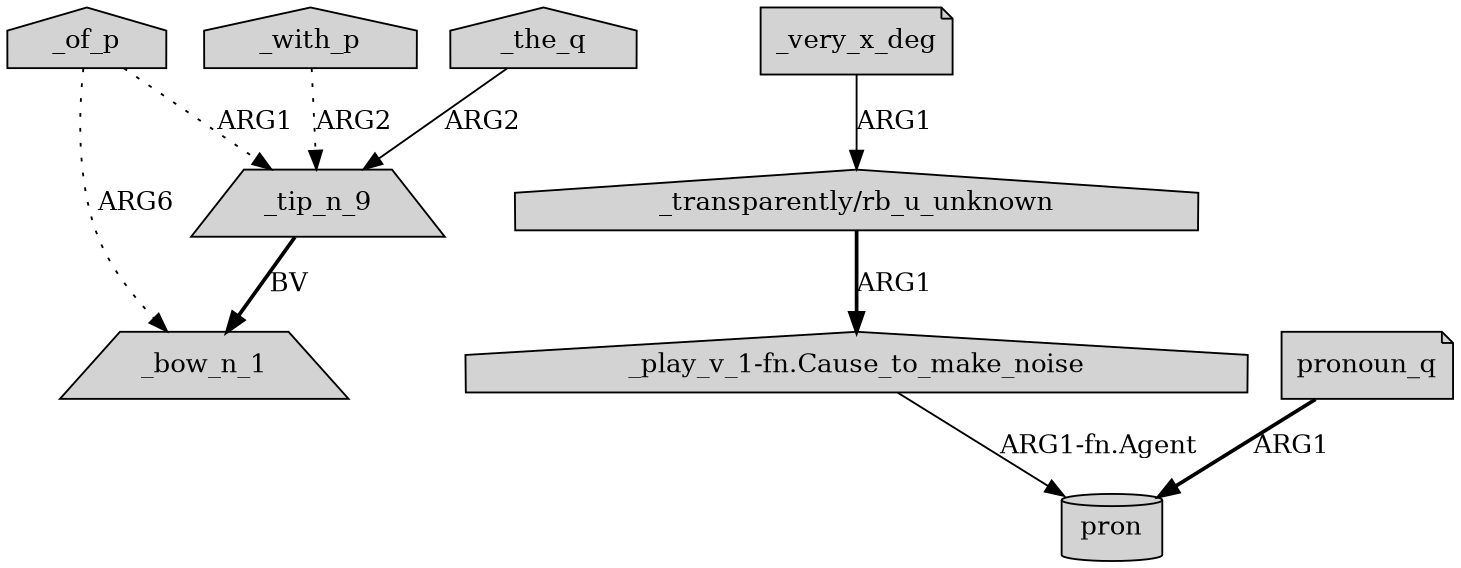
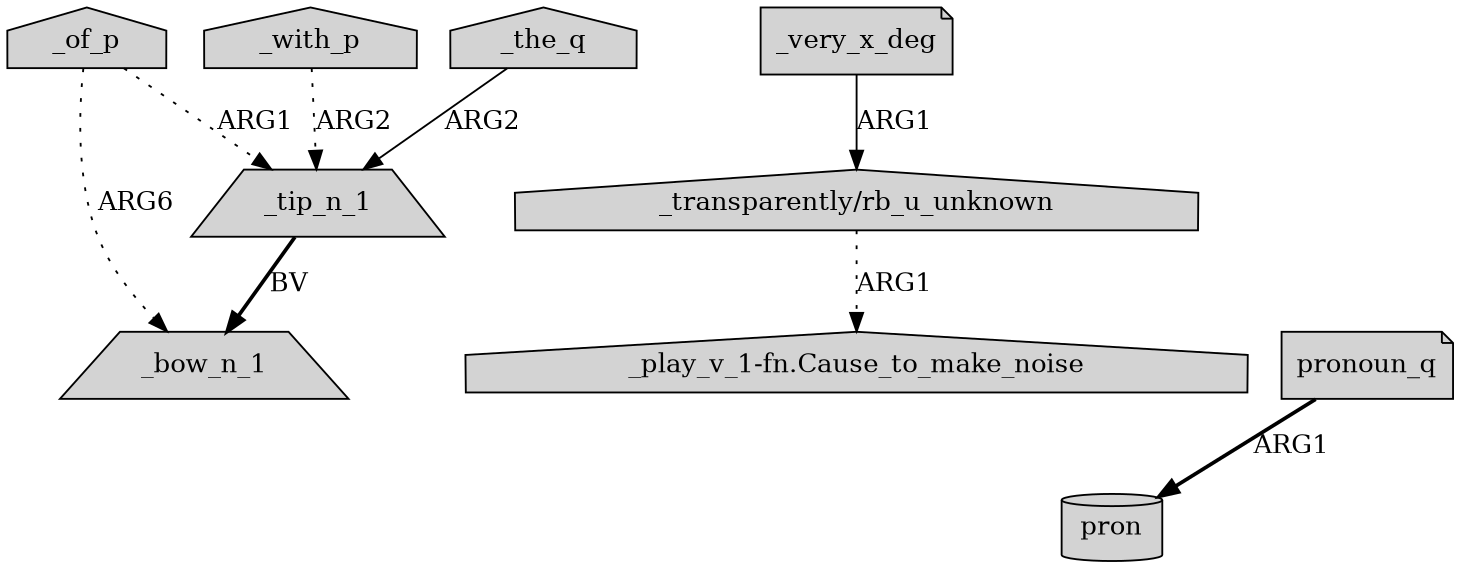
(318, 203) -> (318, 203)
(857, 272) -> (857, 272)
(973, 439) -> none
